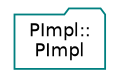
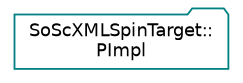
(60, 42) -> (121, 42)
